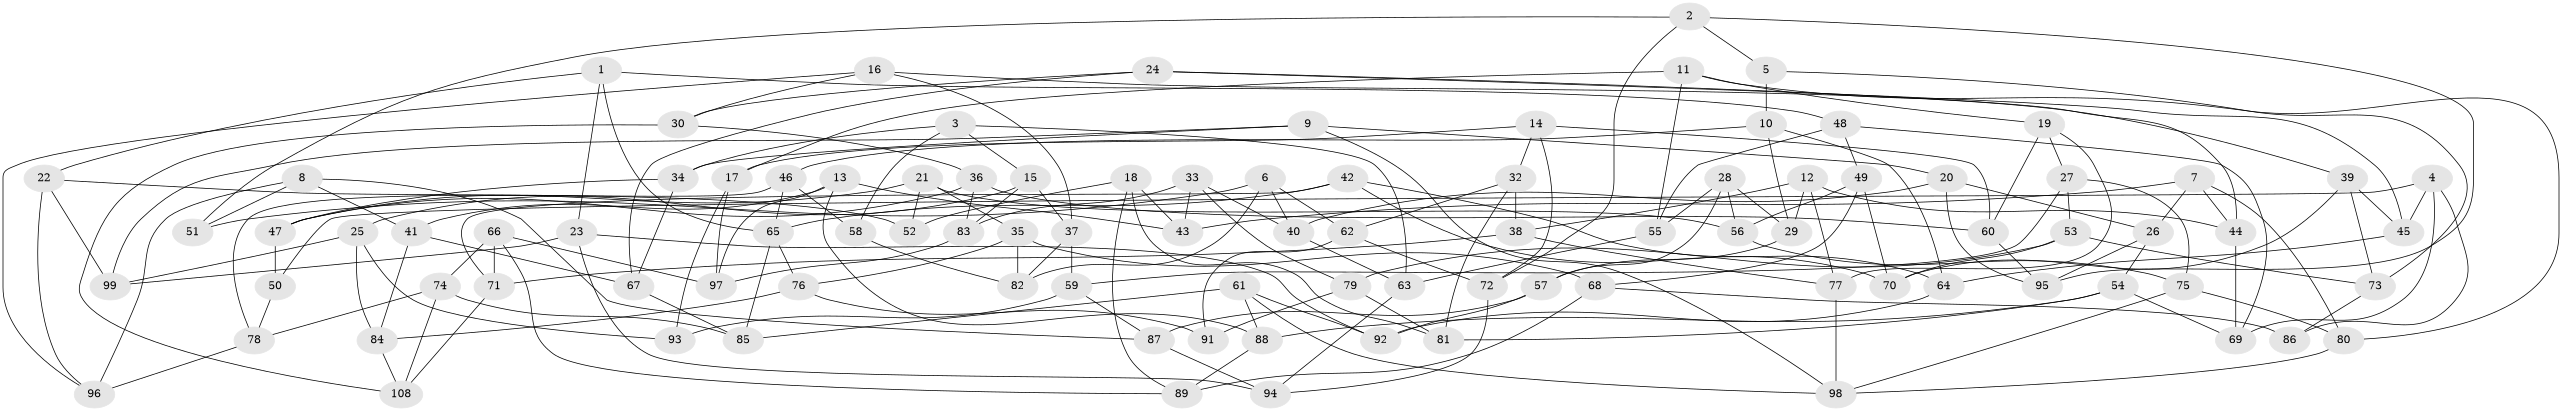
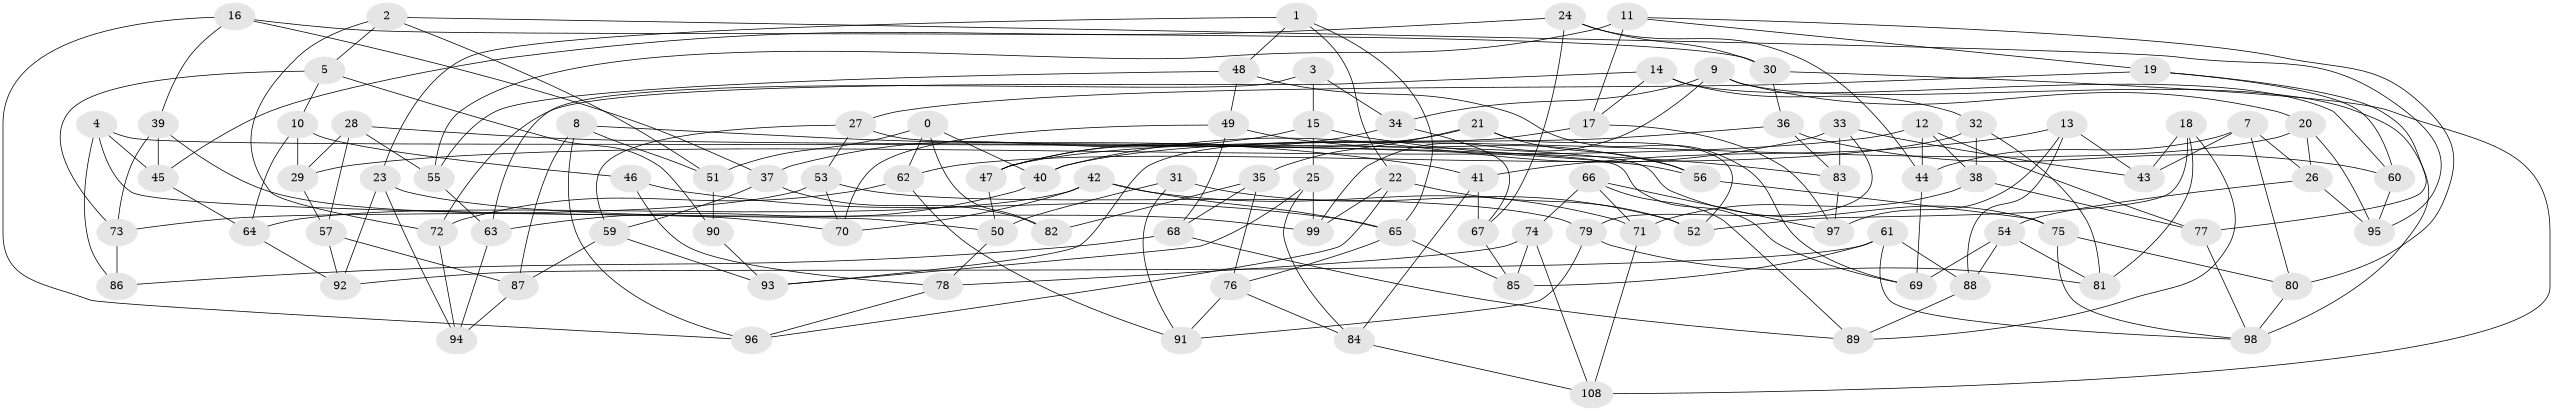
none -> (1177, 178)
(1265, 178) -> (928, 124)
none -> (713, 232)
(856, 232) -> none
